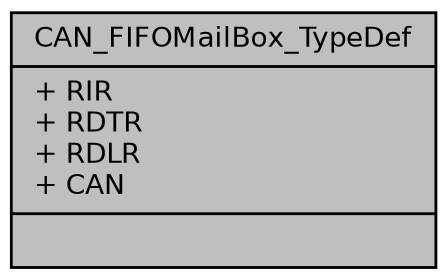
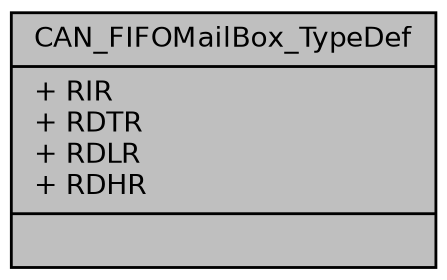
(81, 185) -> (91, 185)
